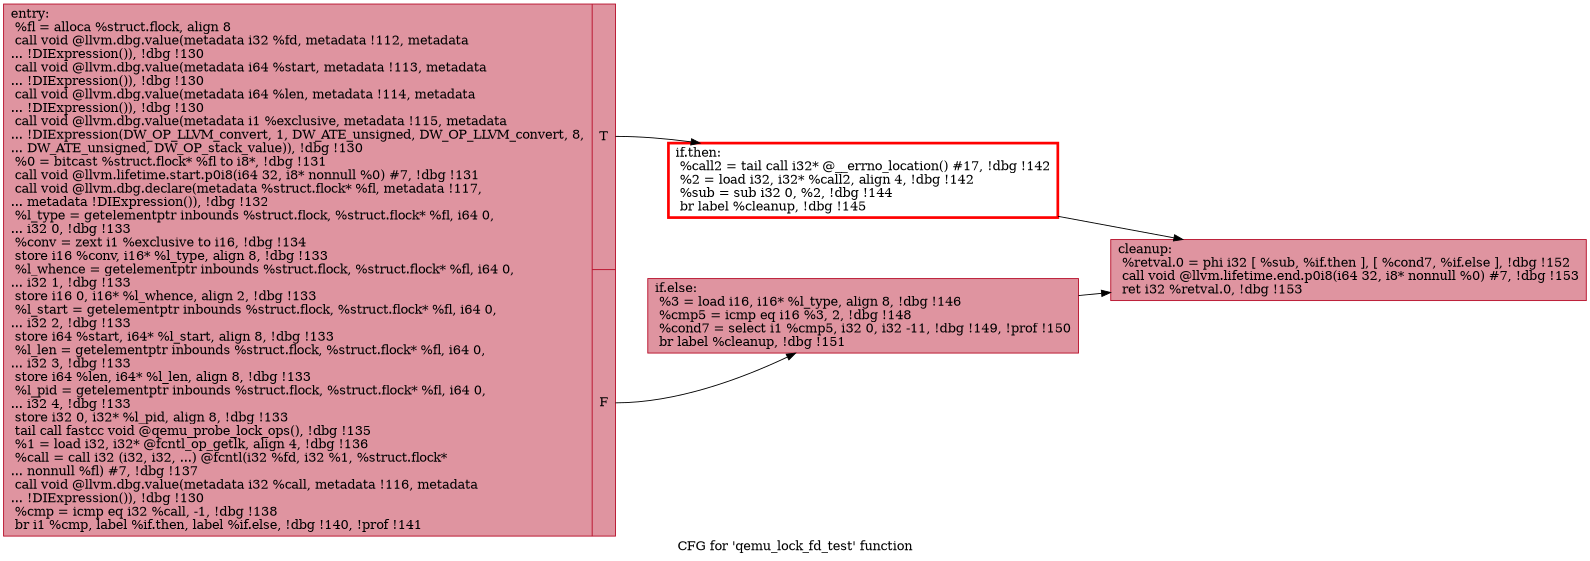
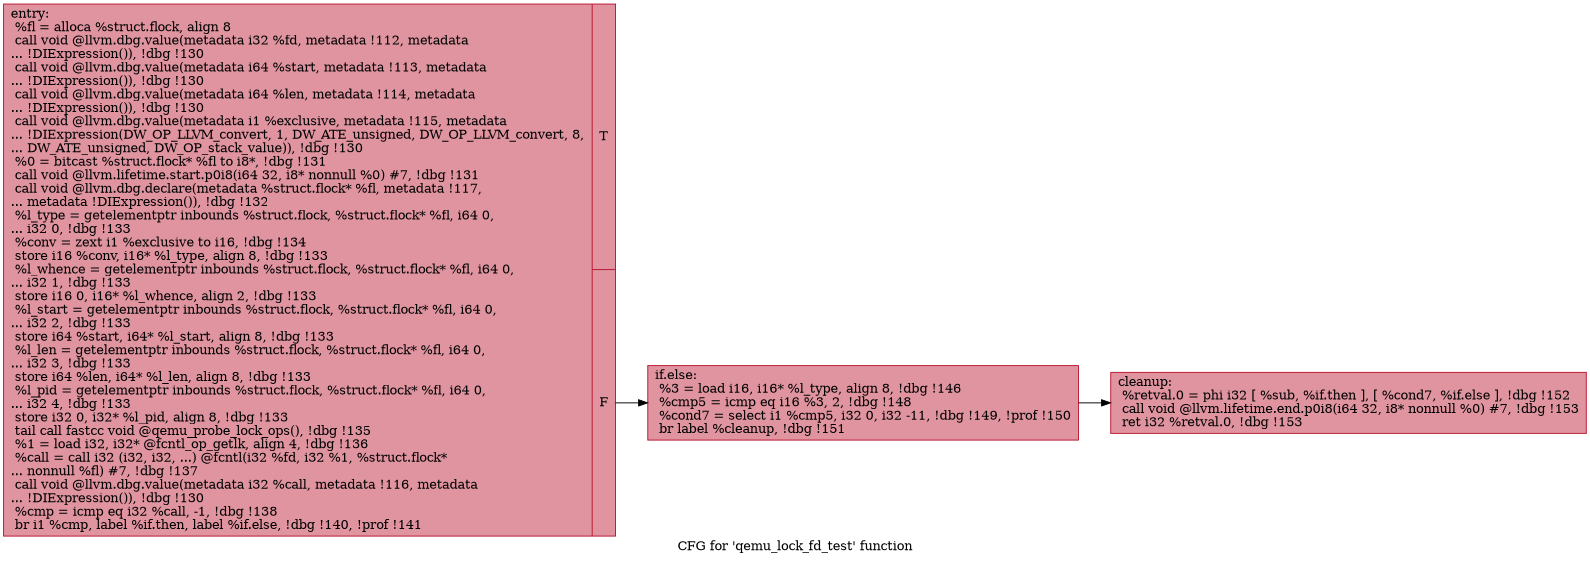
(863, 180) -> none
